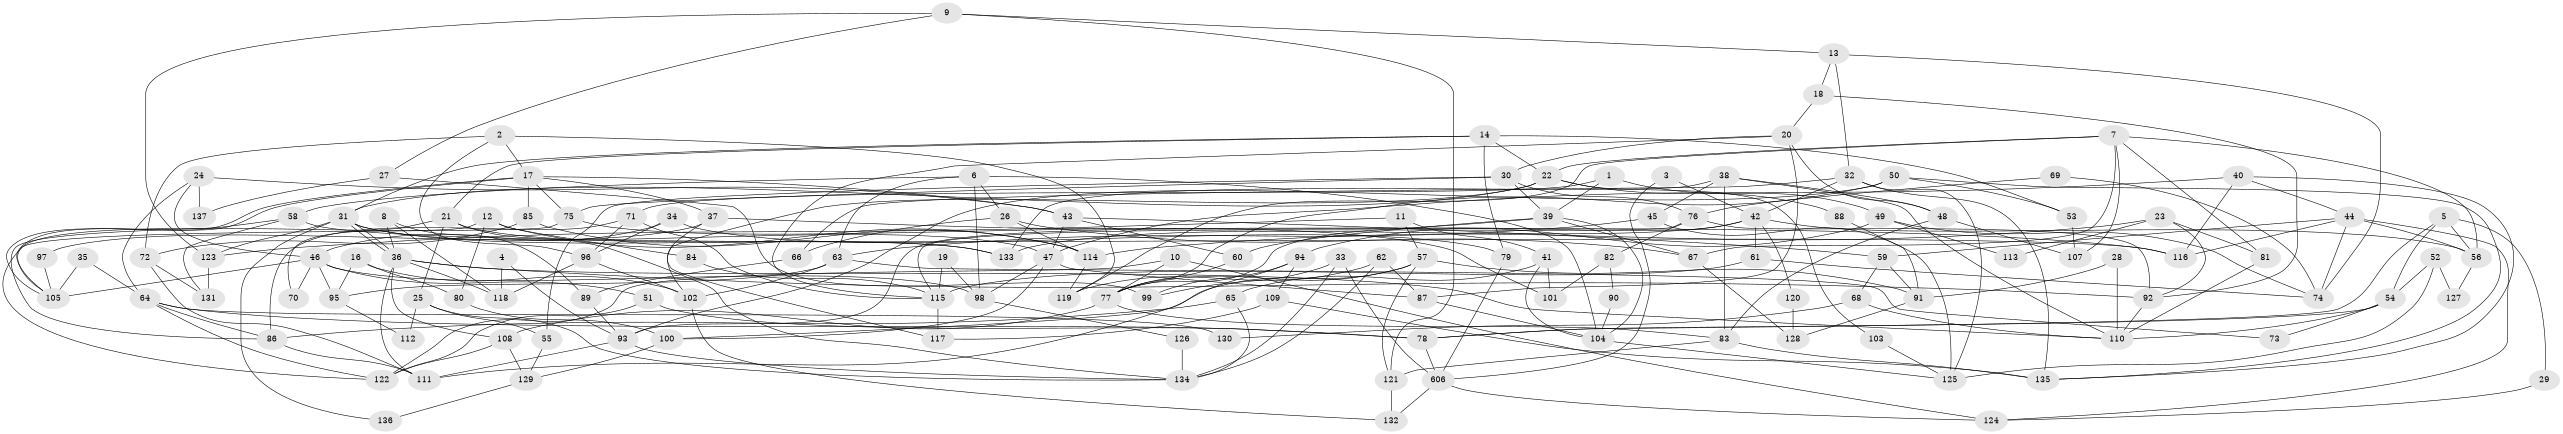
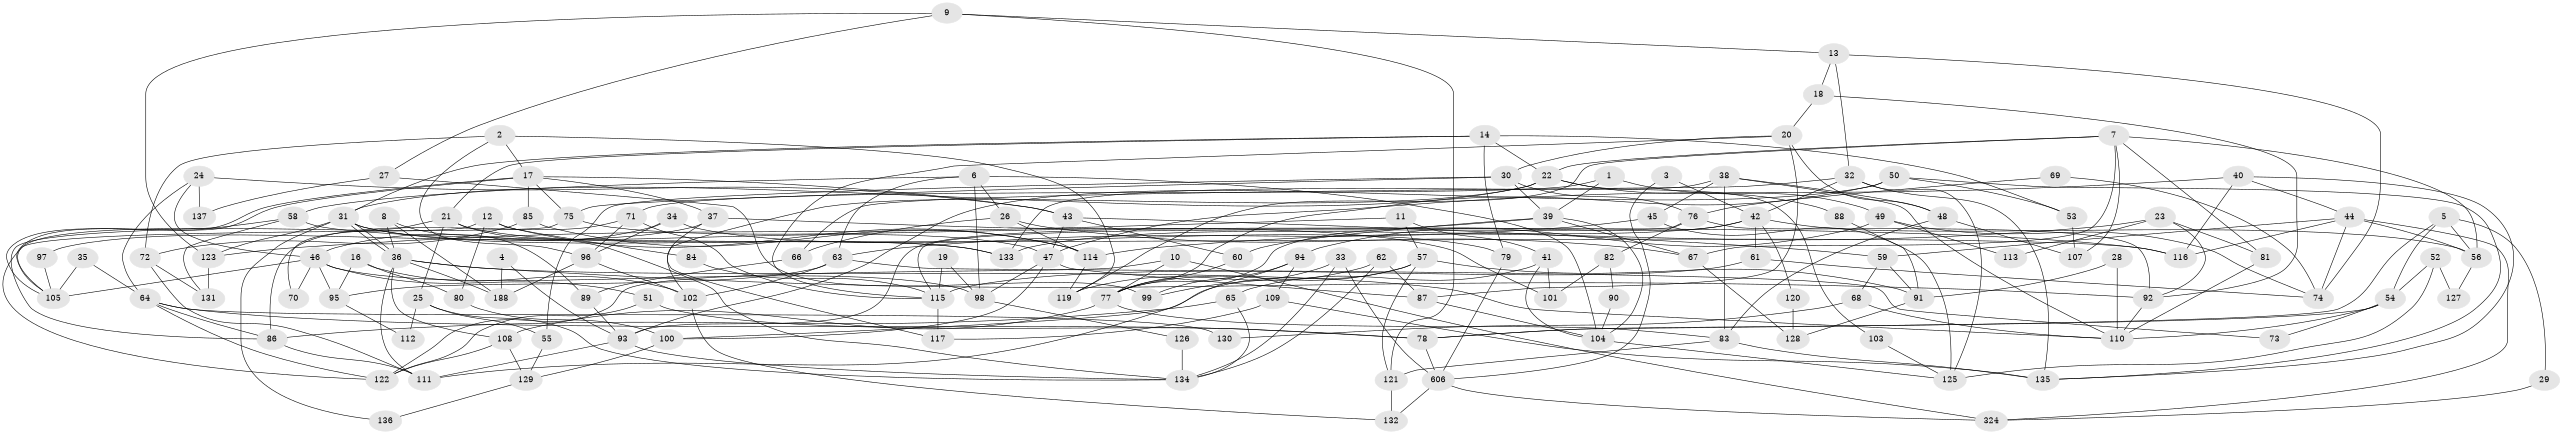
(501, 299) -> (501, 299)
(1991, 421) -> (1991, 421)
